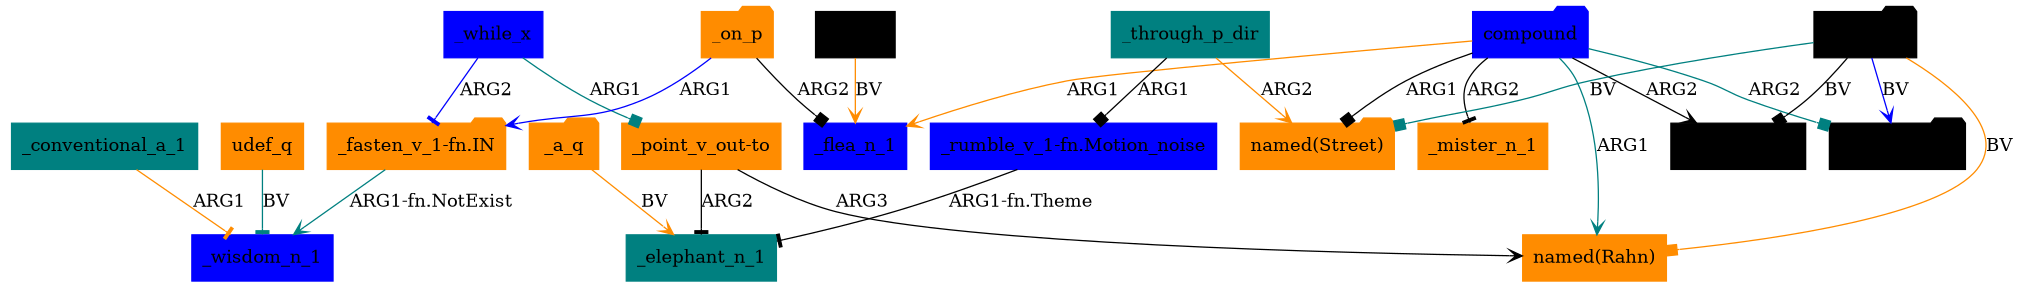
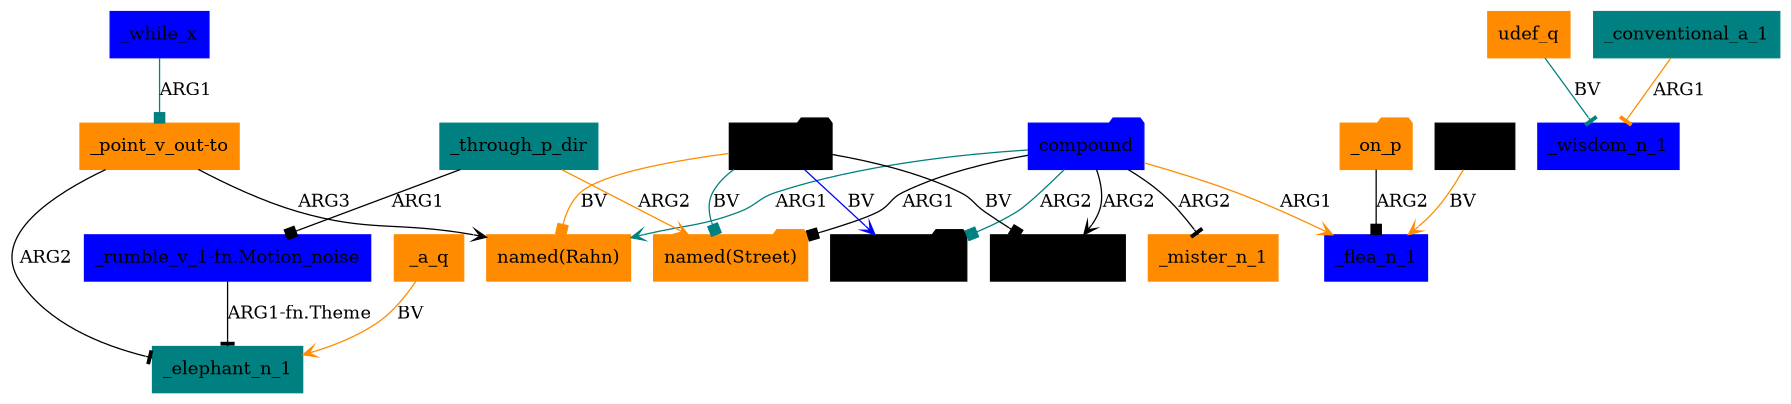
(416, 146) -> none
(564, 146) -> (429, 258)
